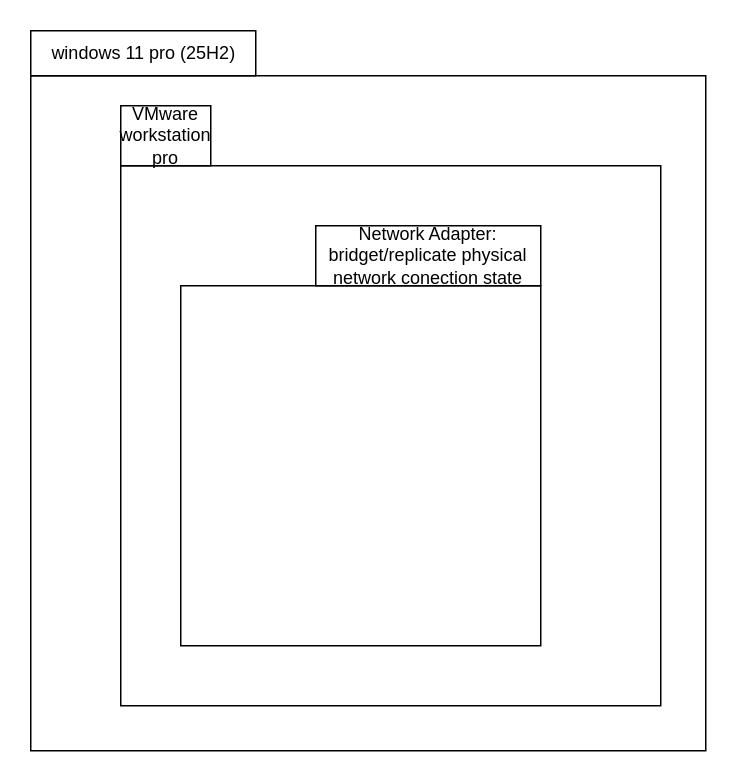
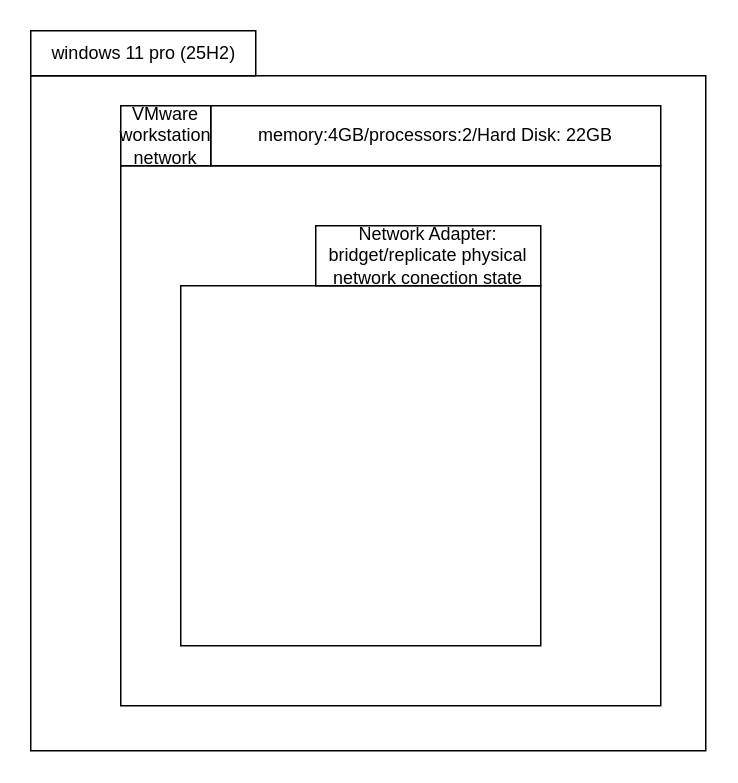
(166, 136) -> (166, 136)
none -> (436, 136)
